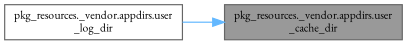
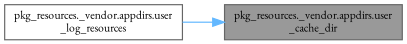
(94, 22) -> (94, 22)
